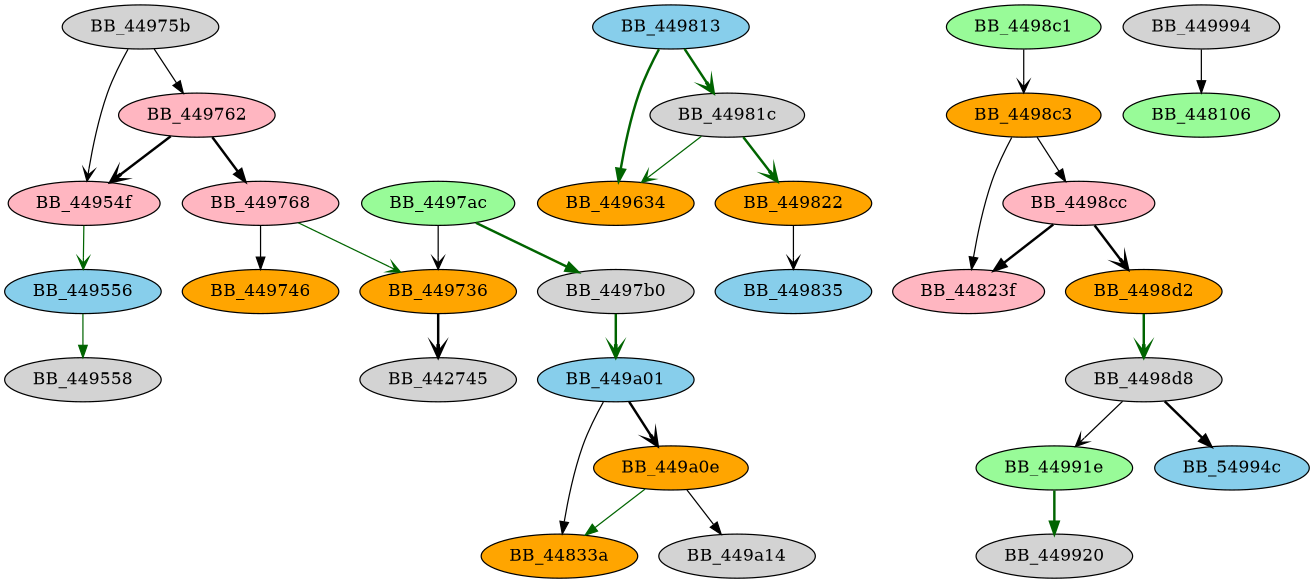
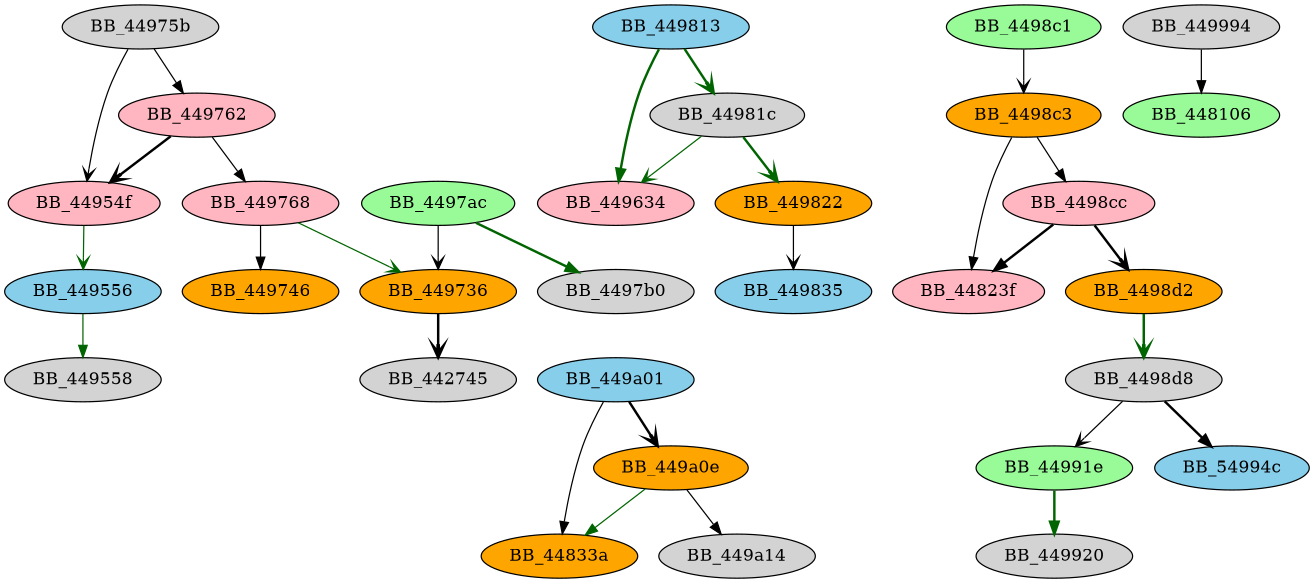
(225, 154) -> (225, 154)
(616, 203) -> (616, 203)
(616, 330) -> none
